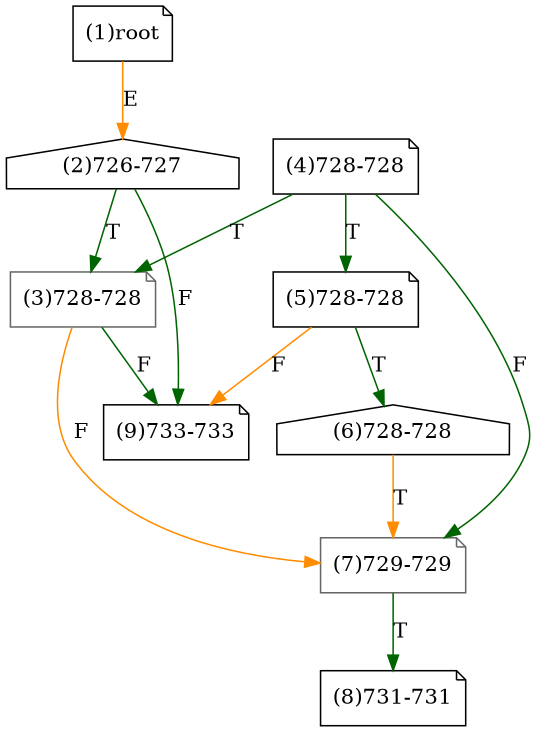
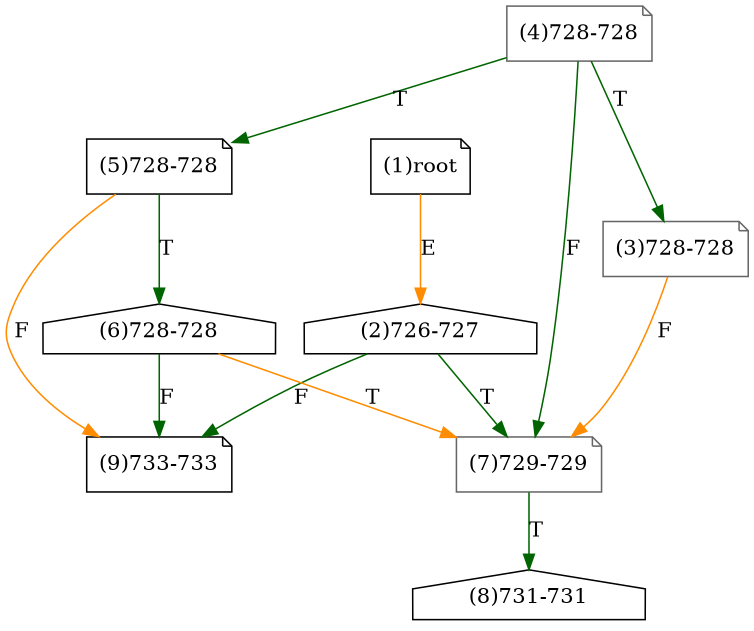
(346, 167) -> (579, 34)
(106, 223) -> (467, 389)
(125, 359) -> (159, 388)
(393, 698) -> (529, 597)
